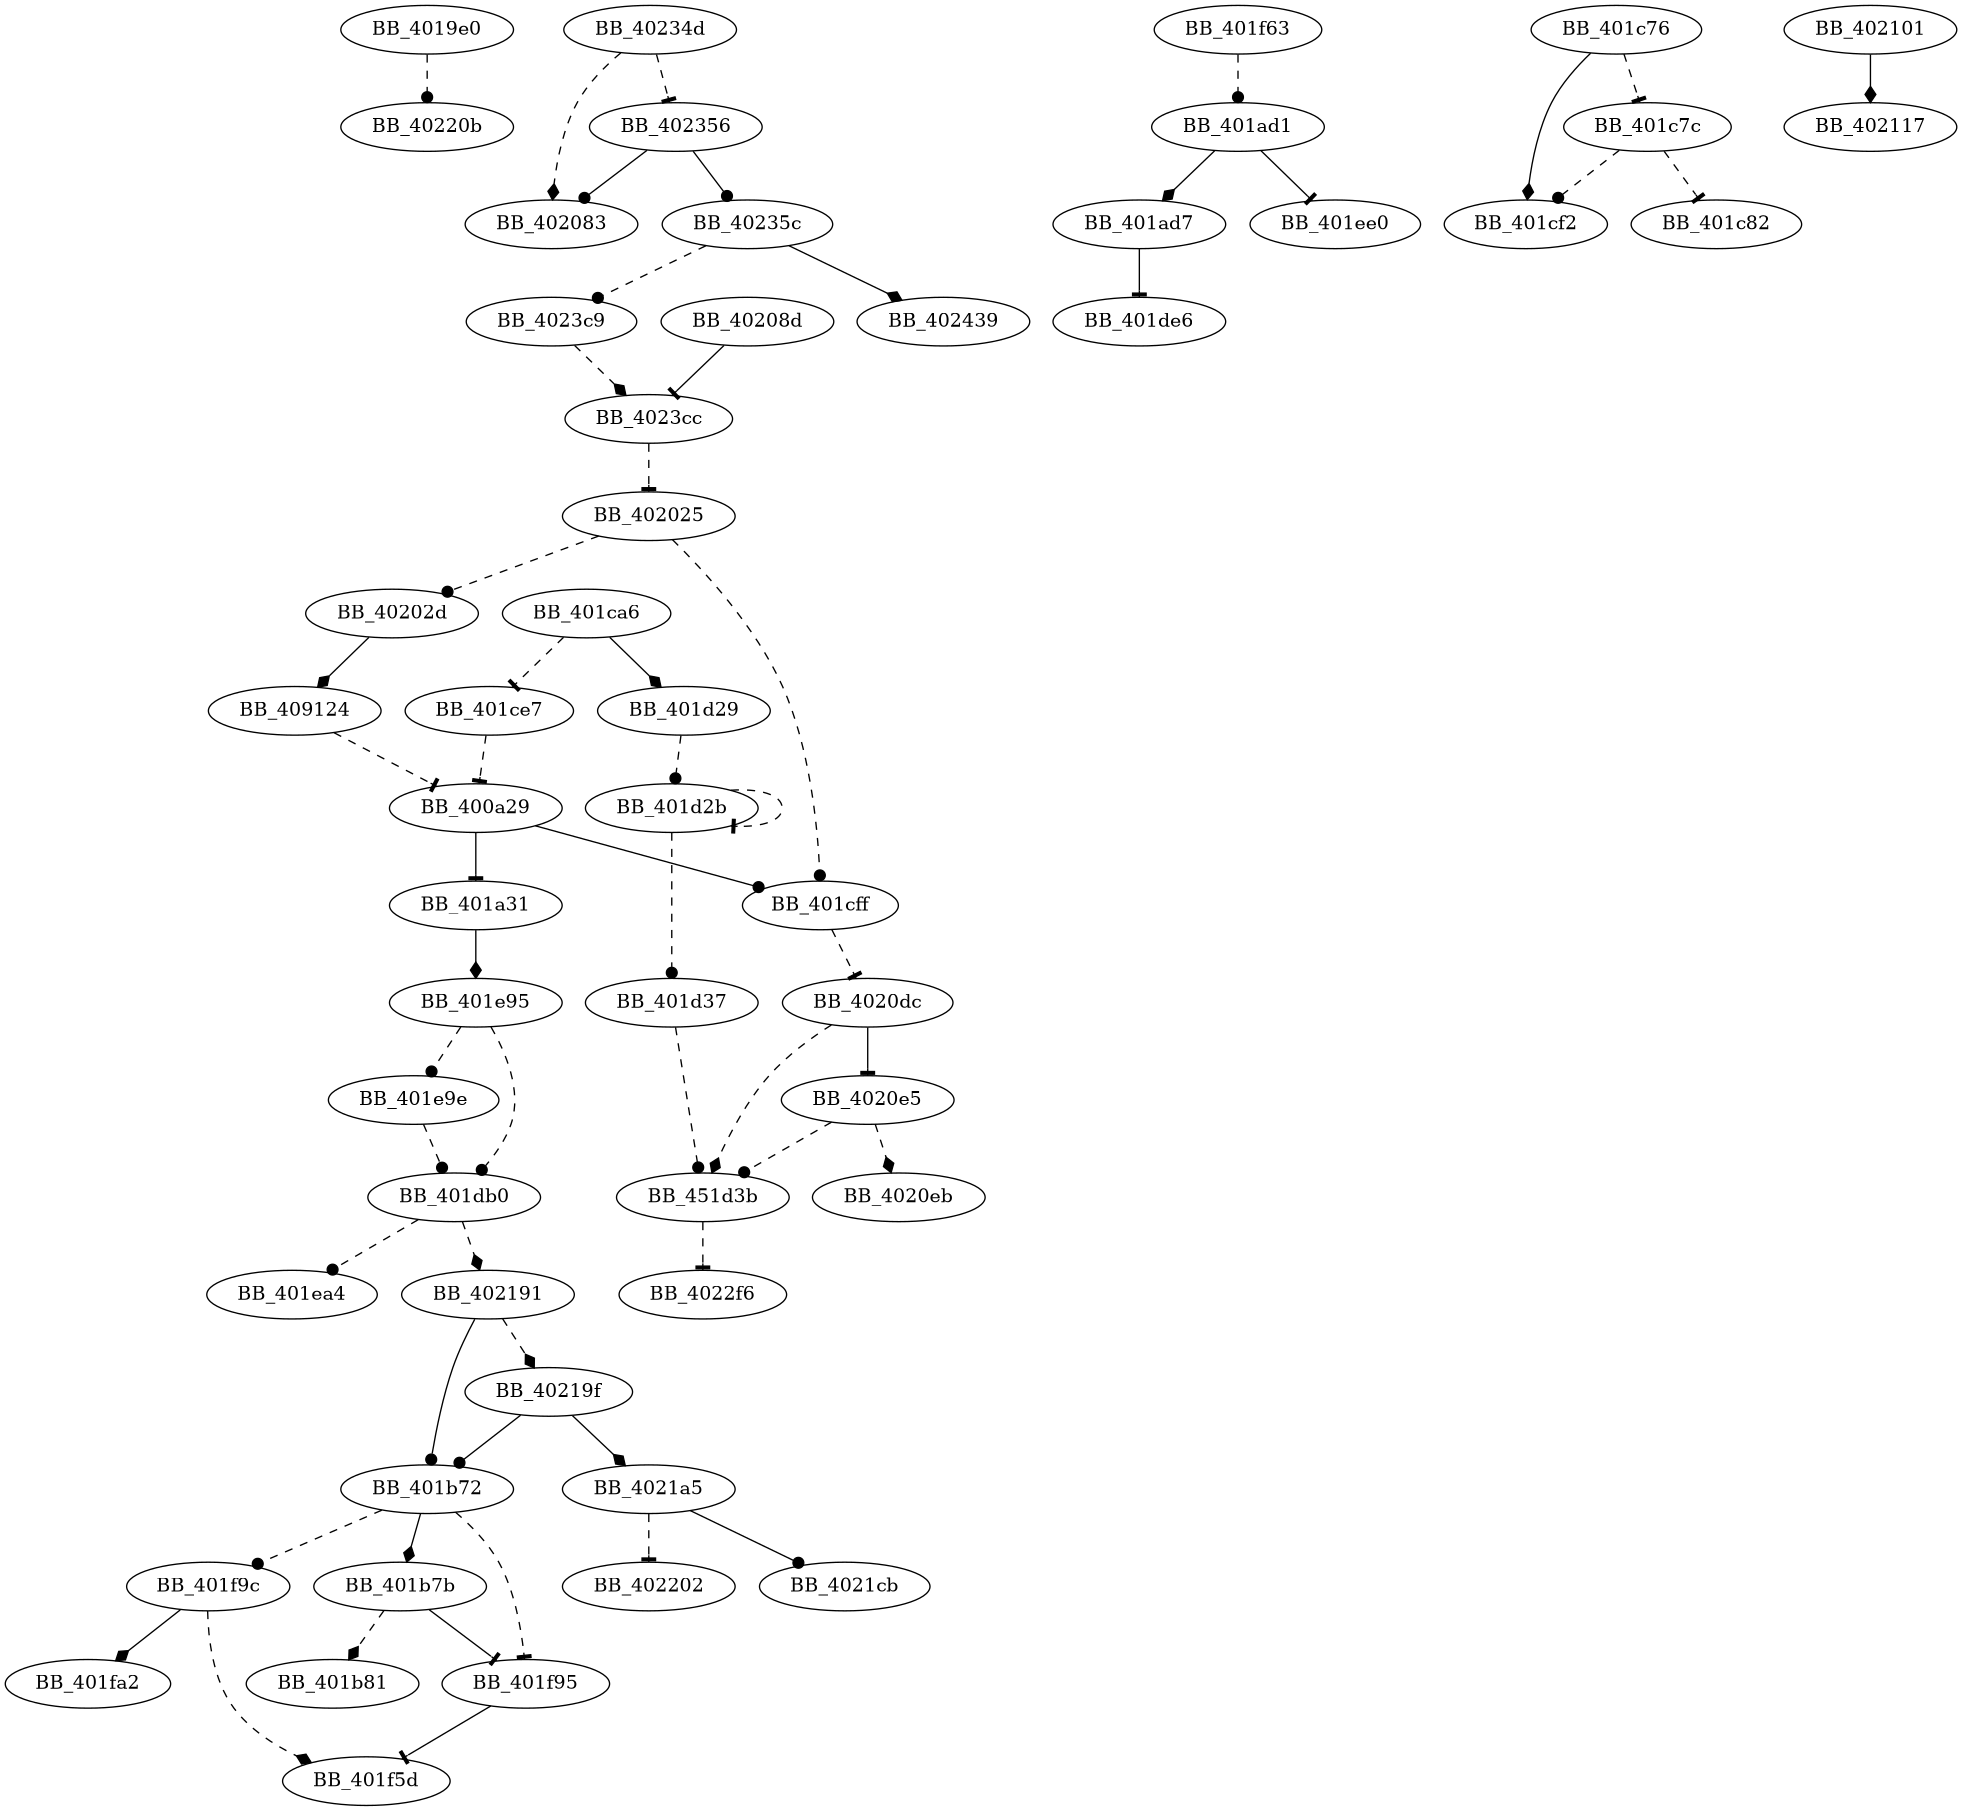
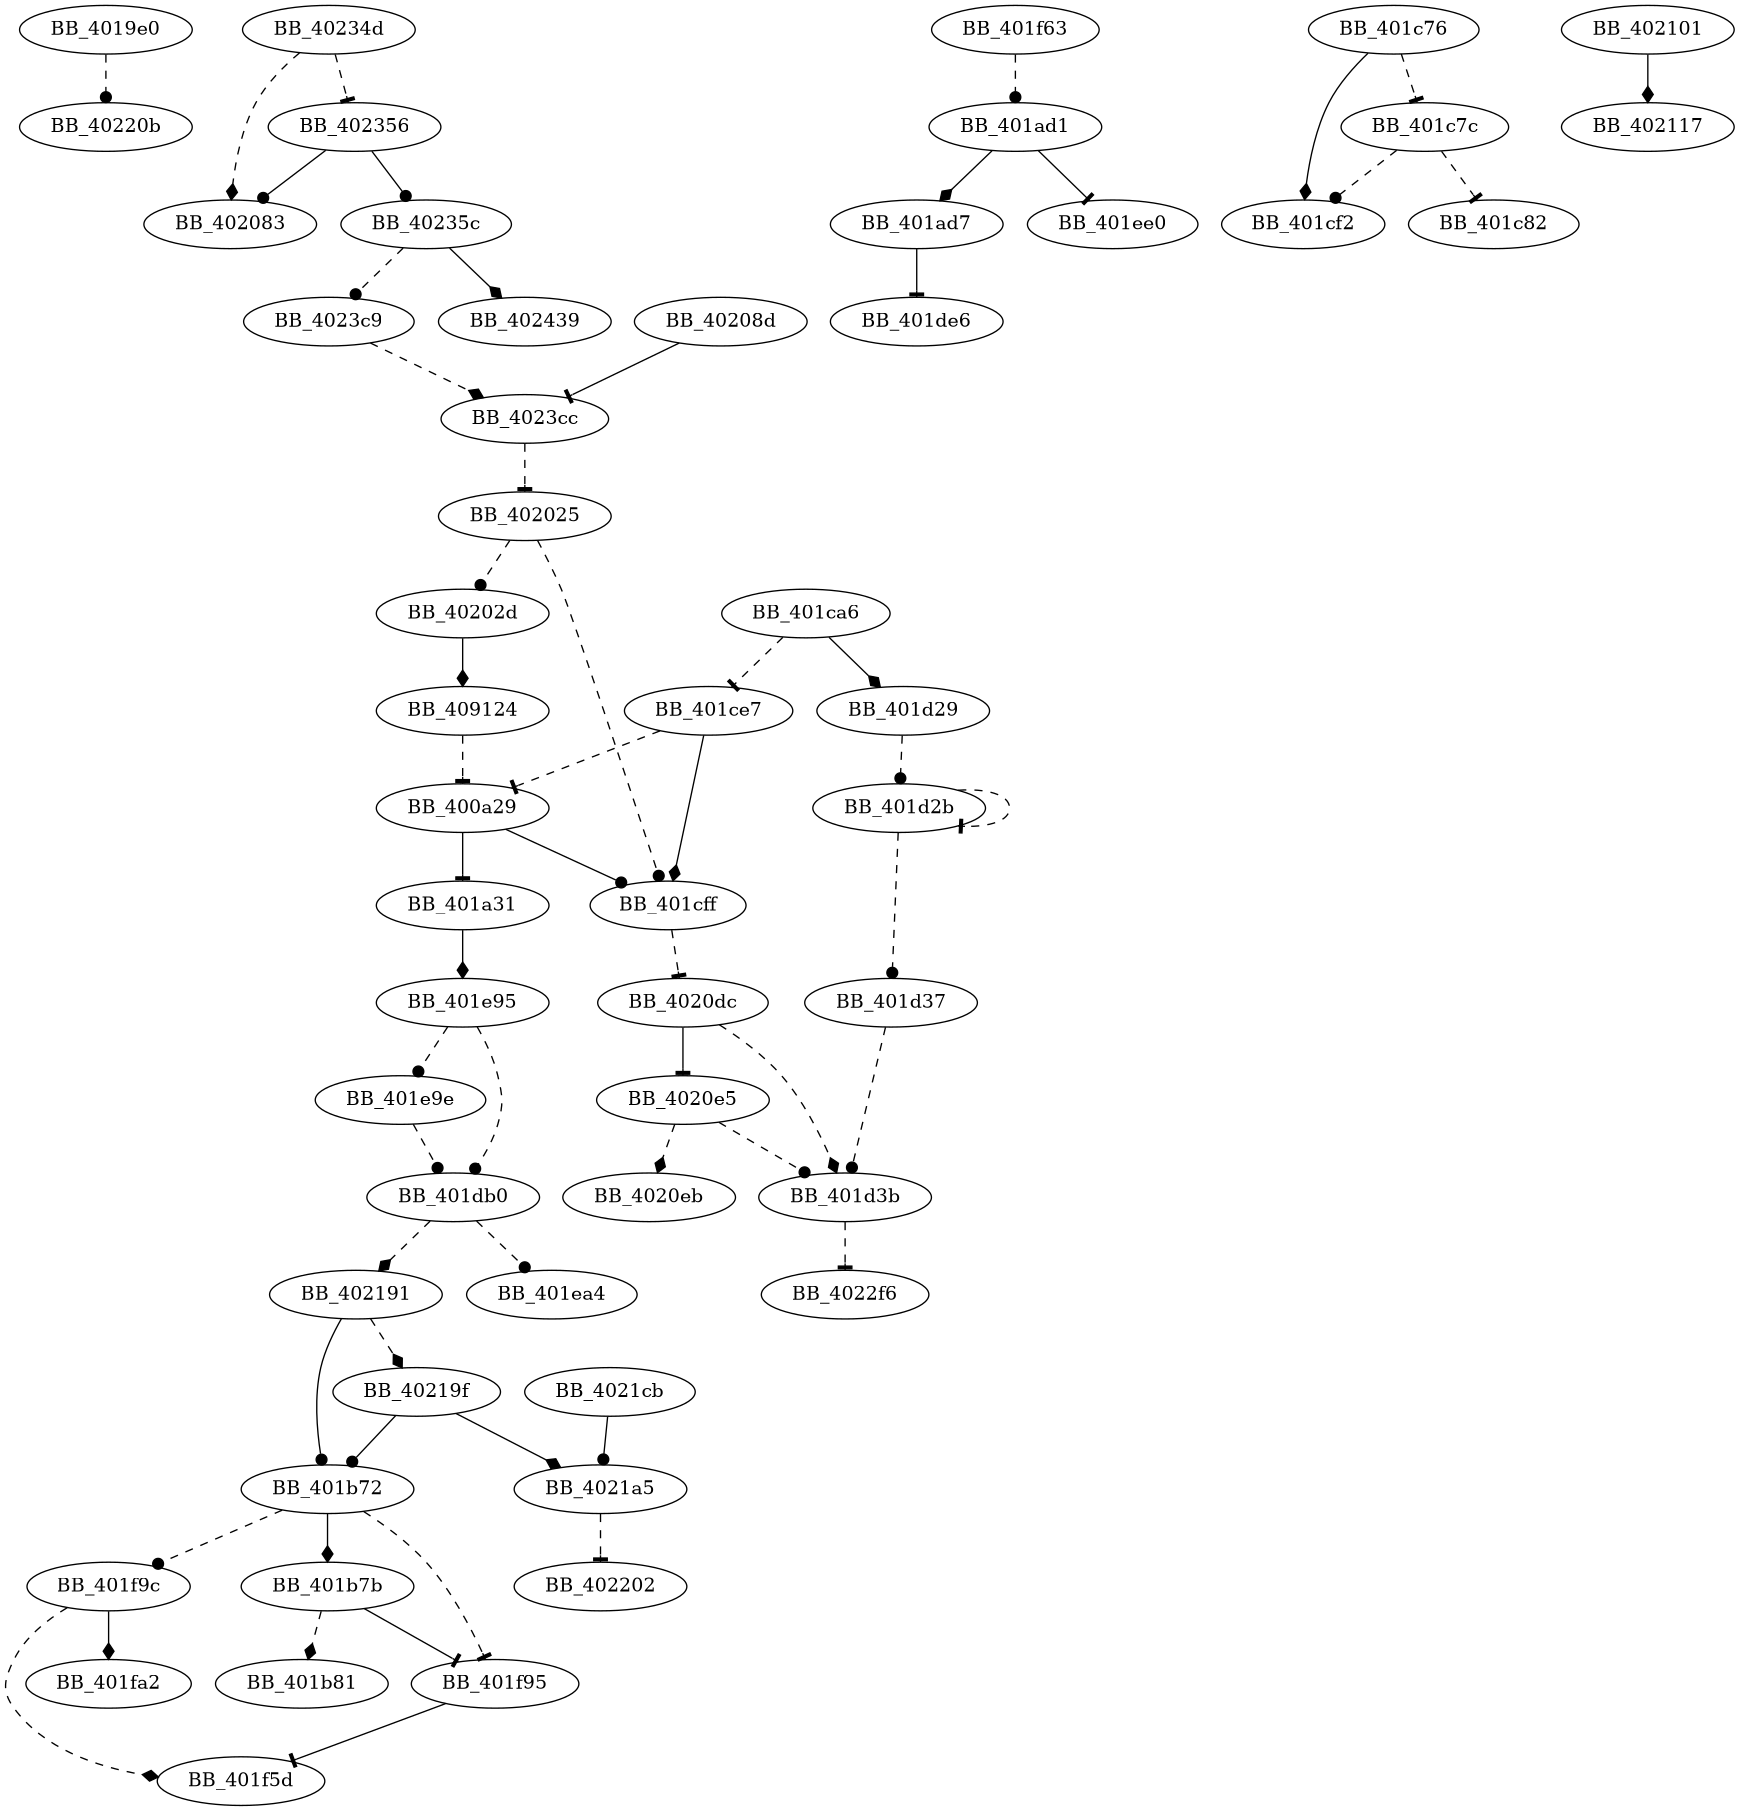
none -> (690, 800)
(703, 1197) -> (845, 1197)
(742, 1535) -> (606, 1435)
